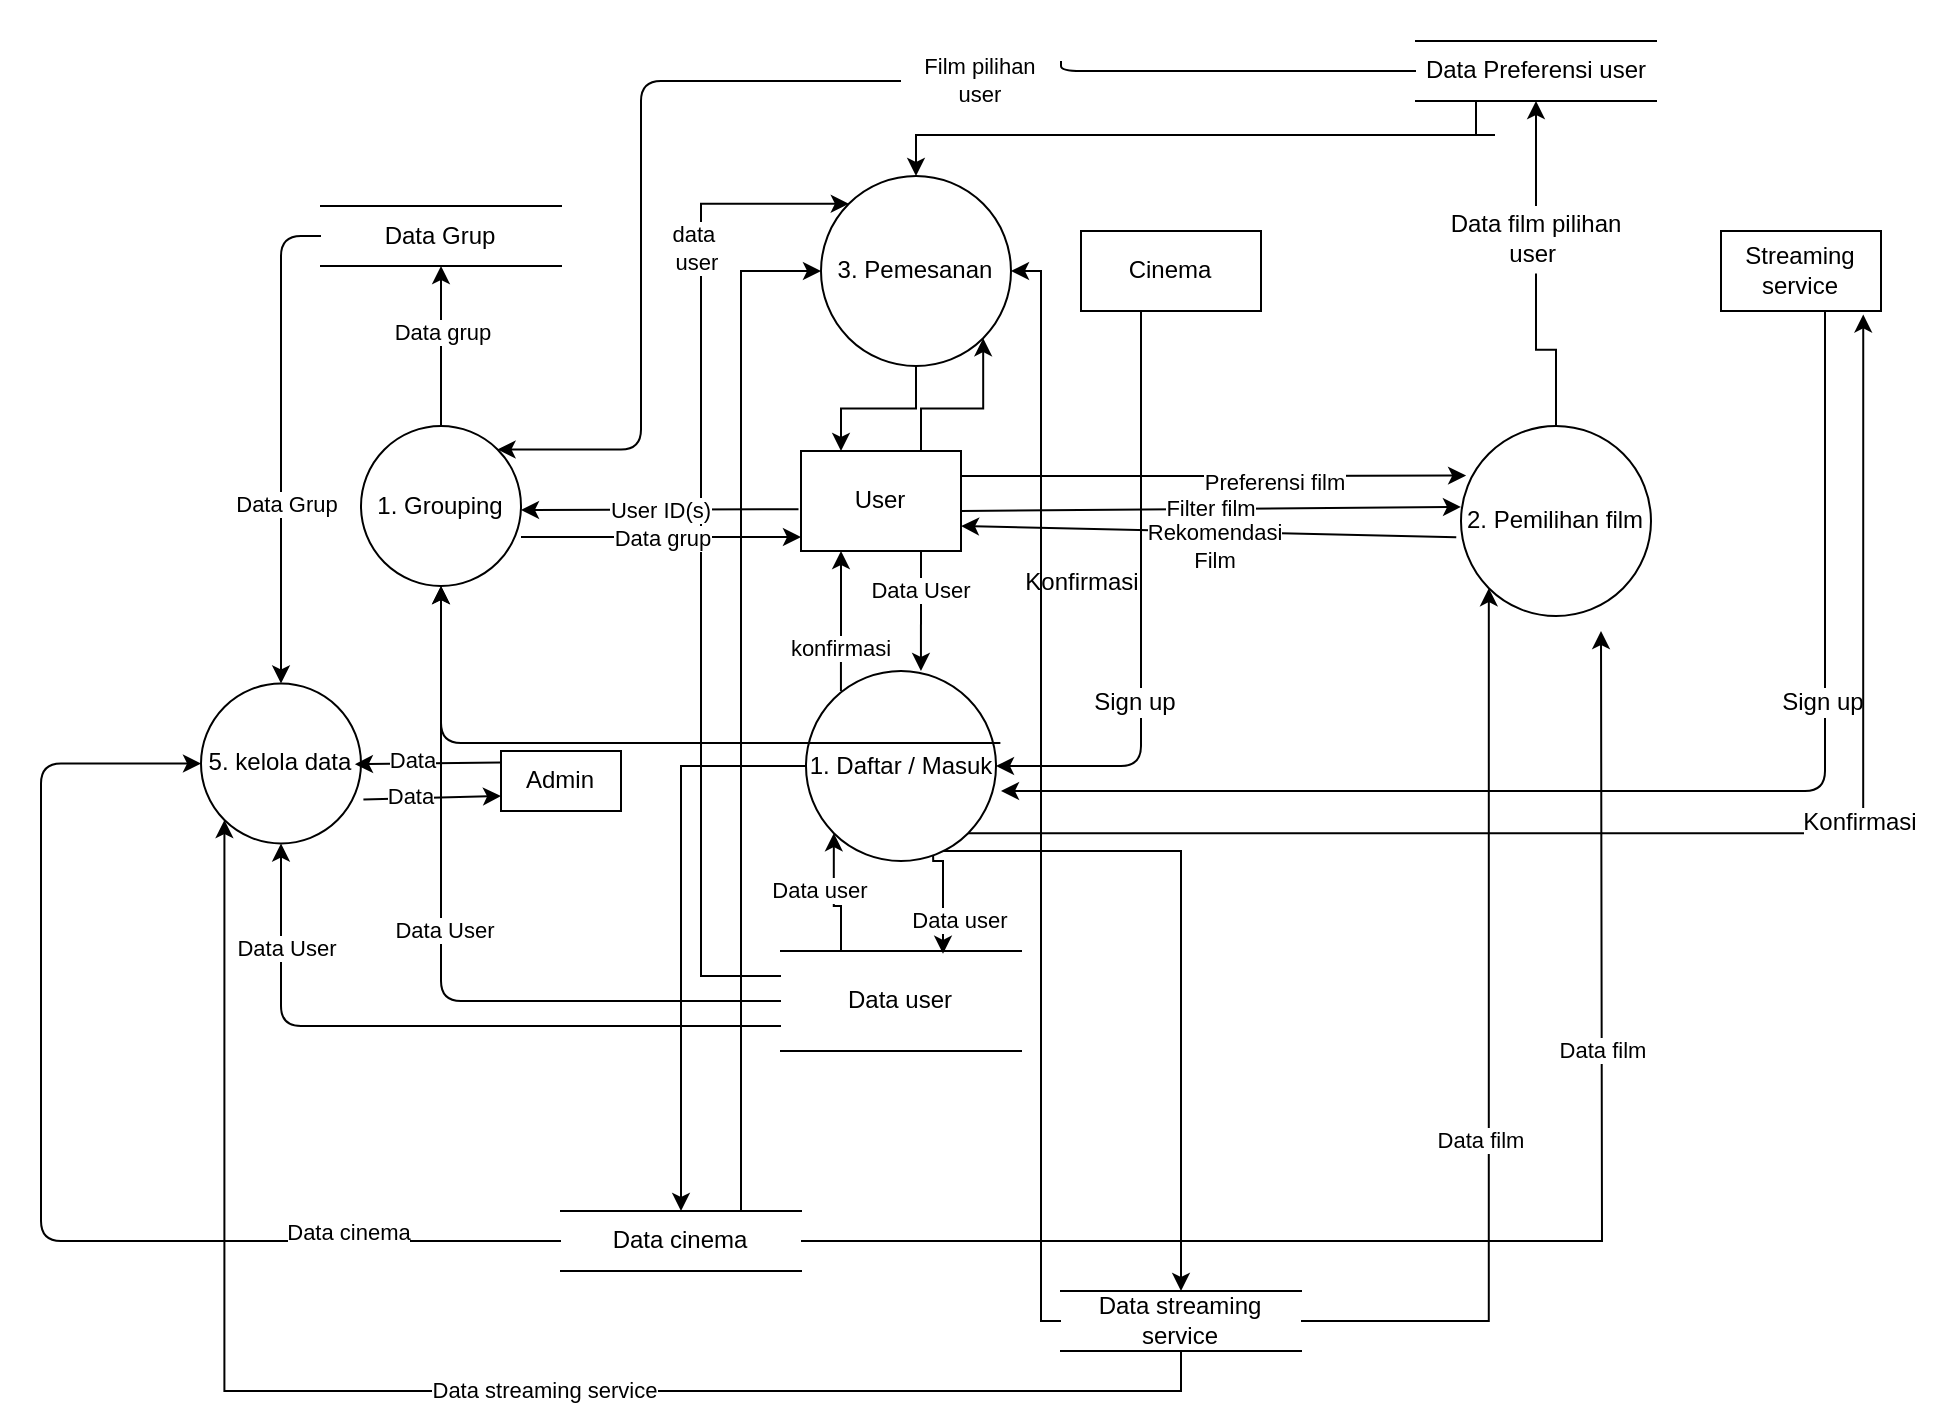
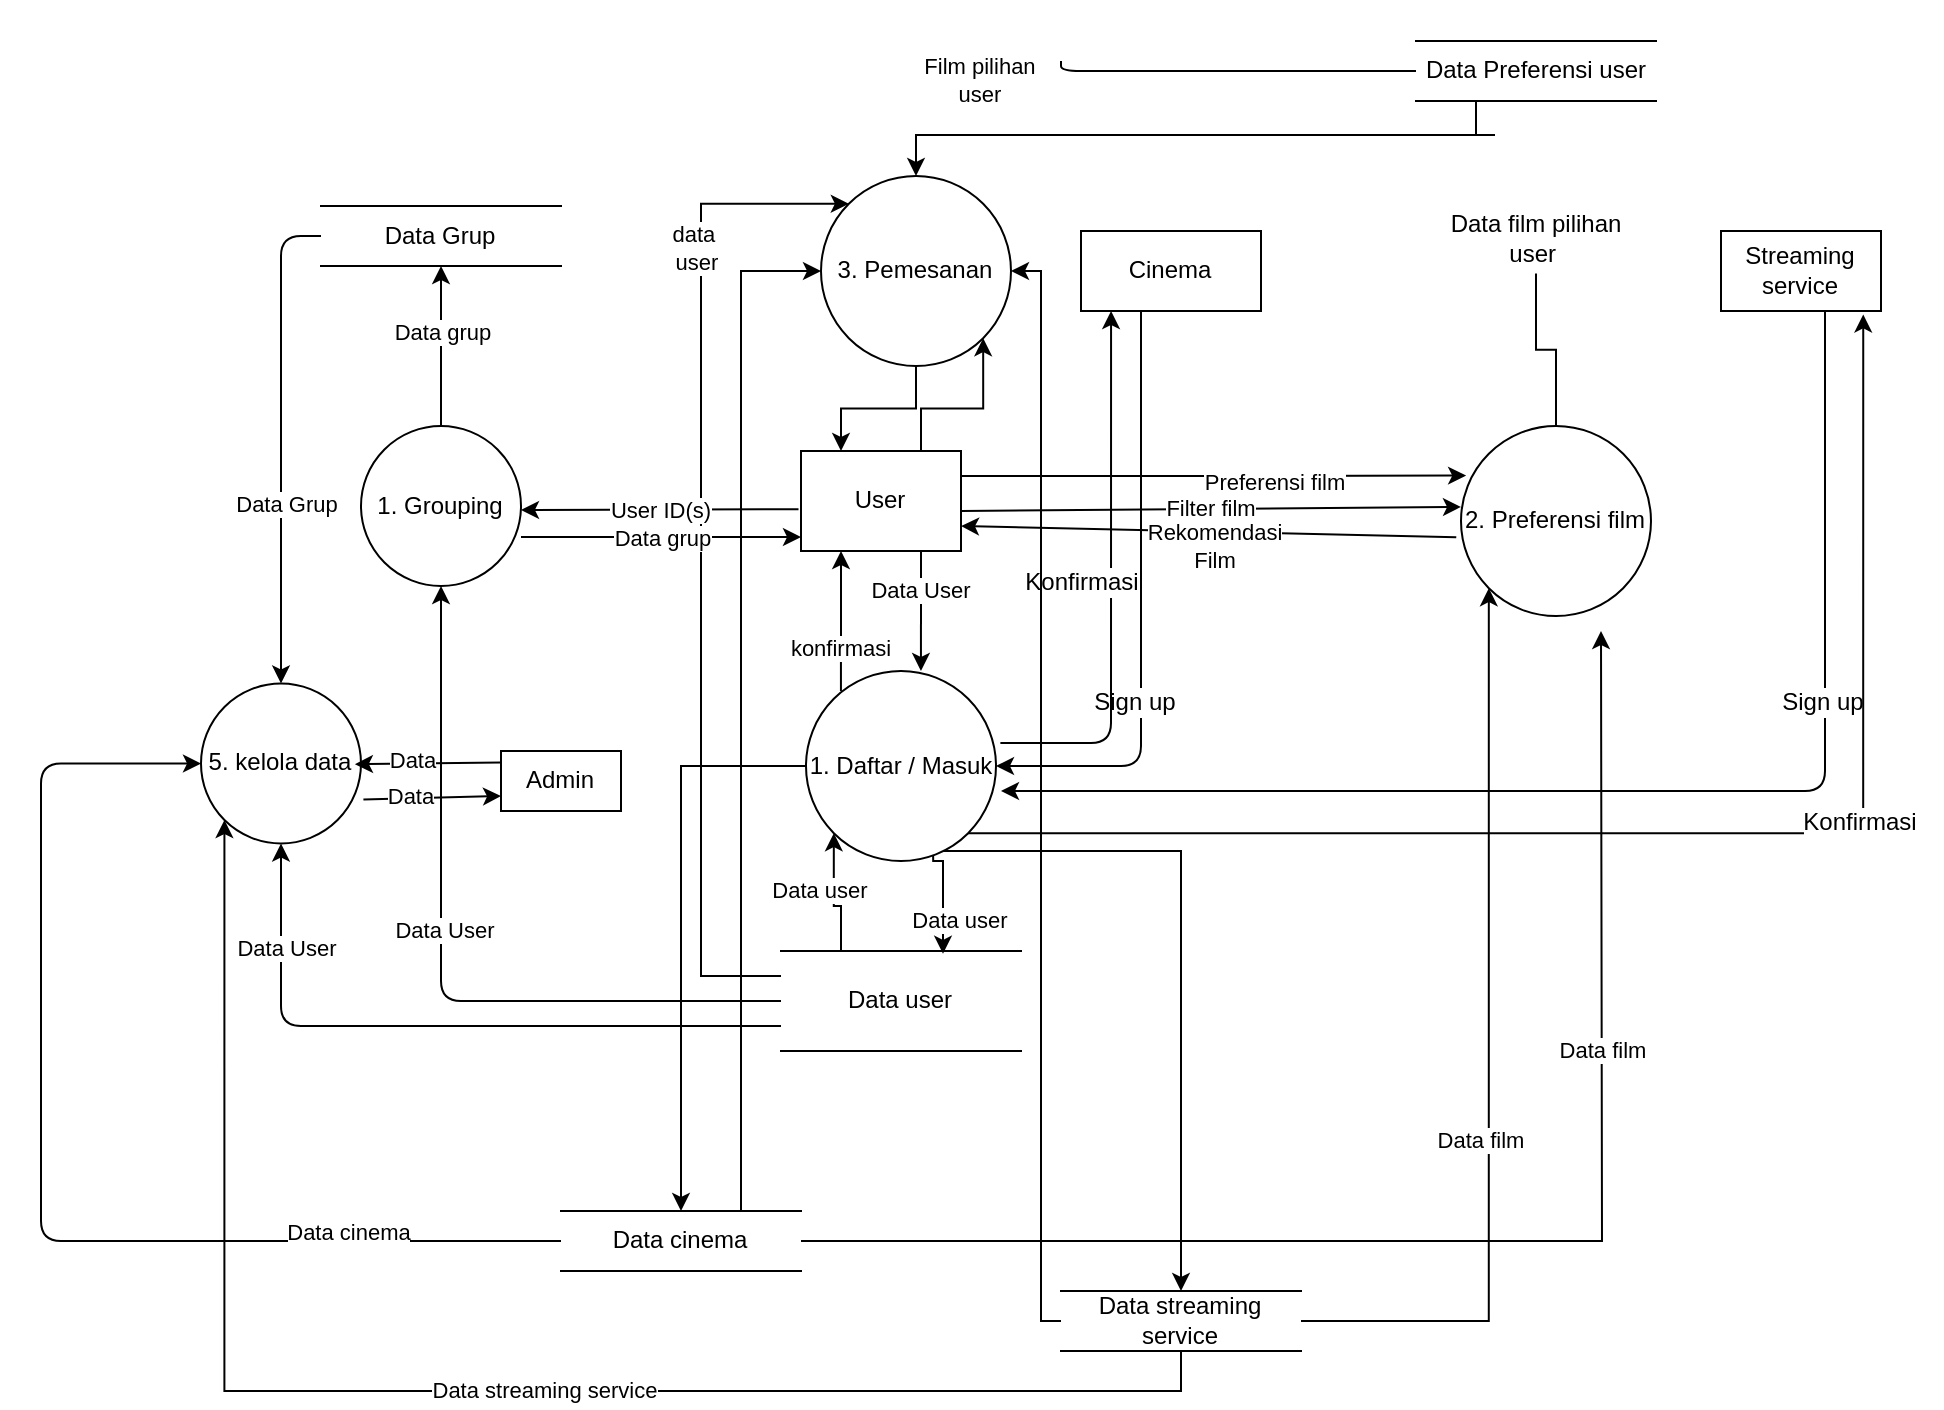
(1536, 160) -> none
(641, 200) -> none
(1556, 521) -> (1556, 521)
(723, 743) -> (1111, 447)
